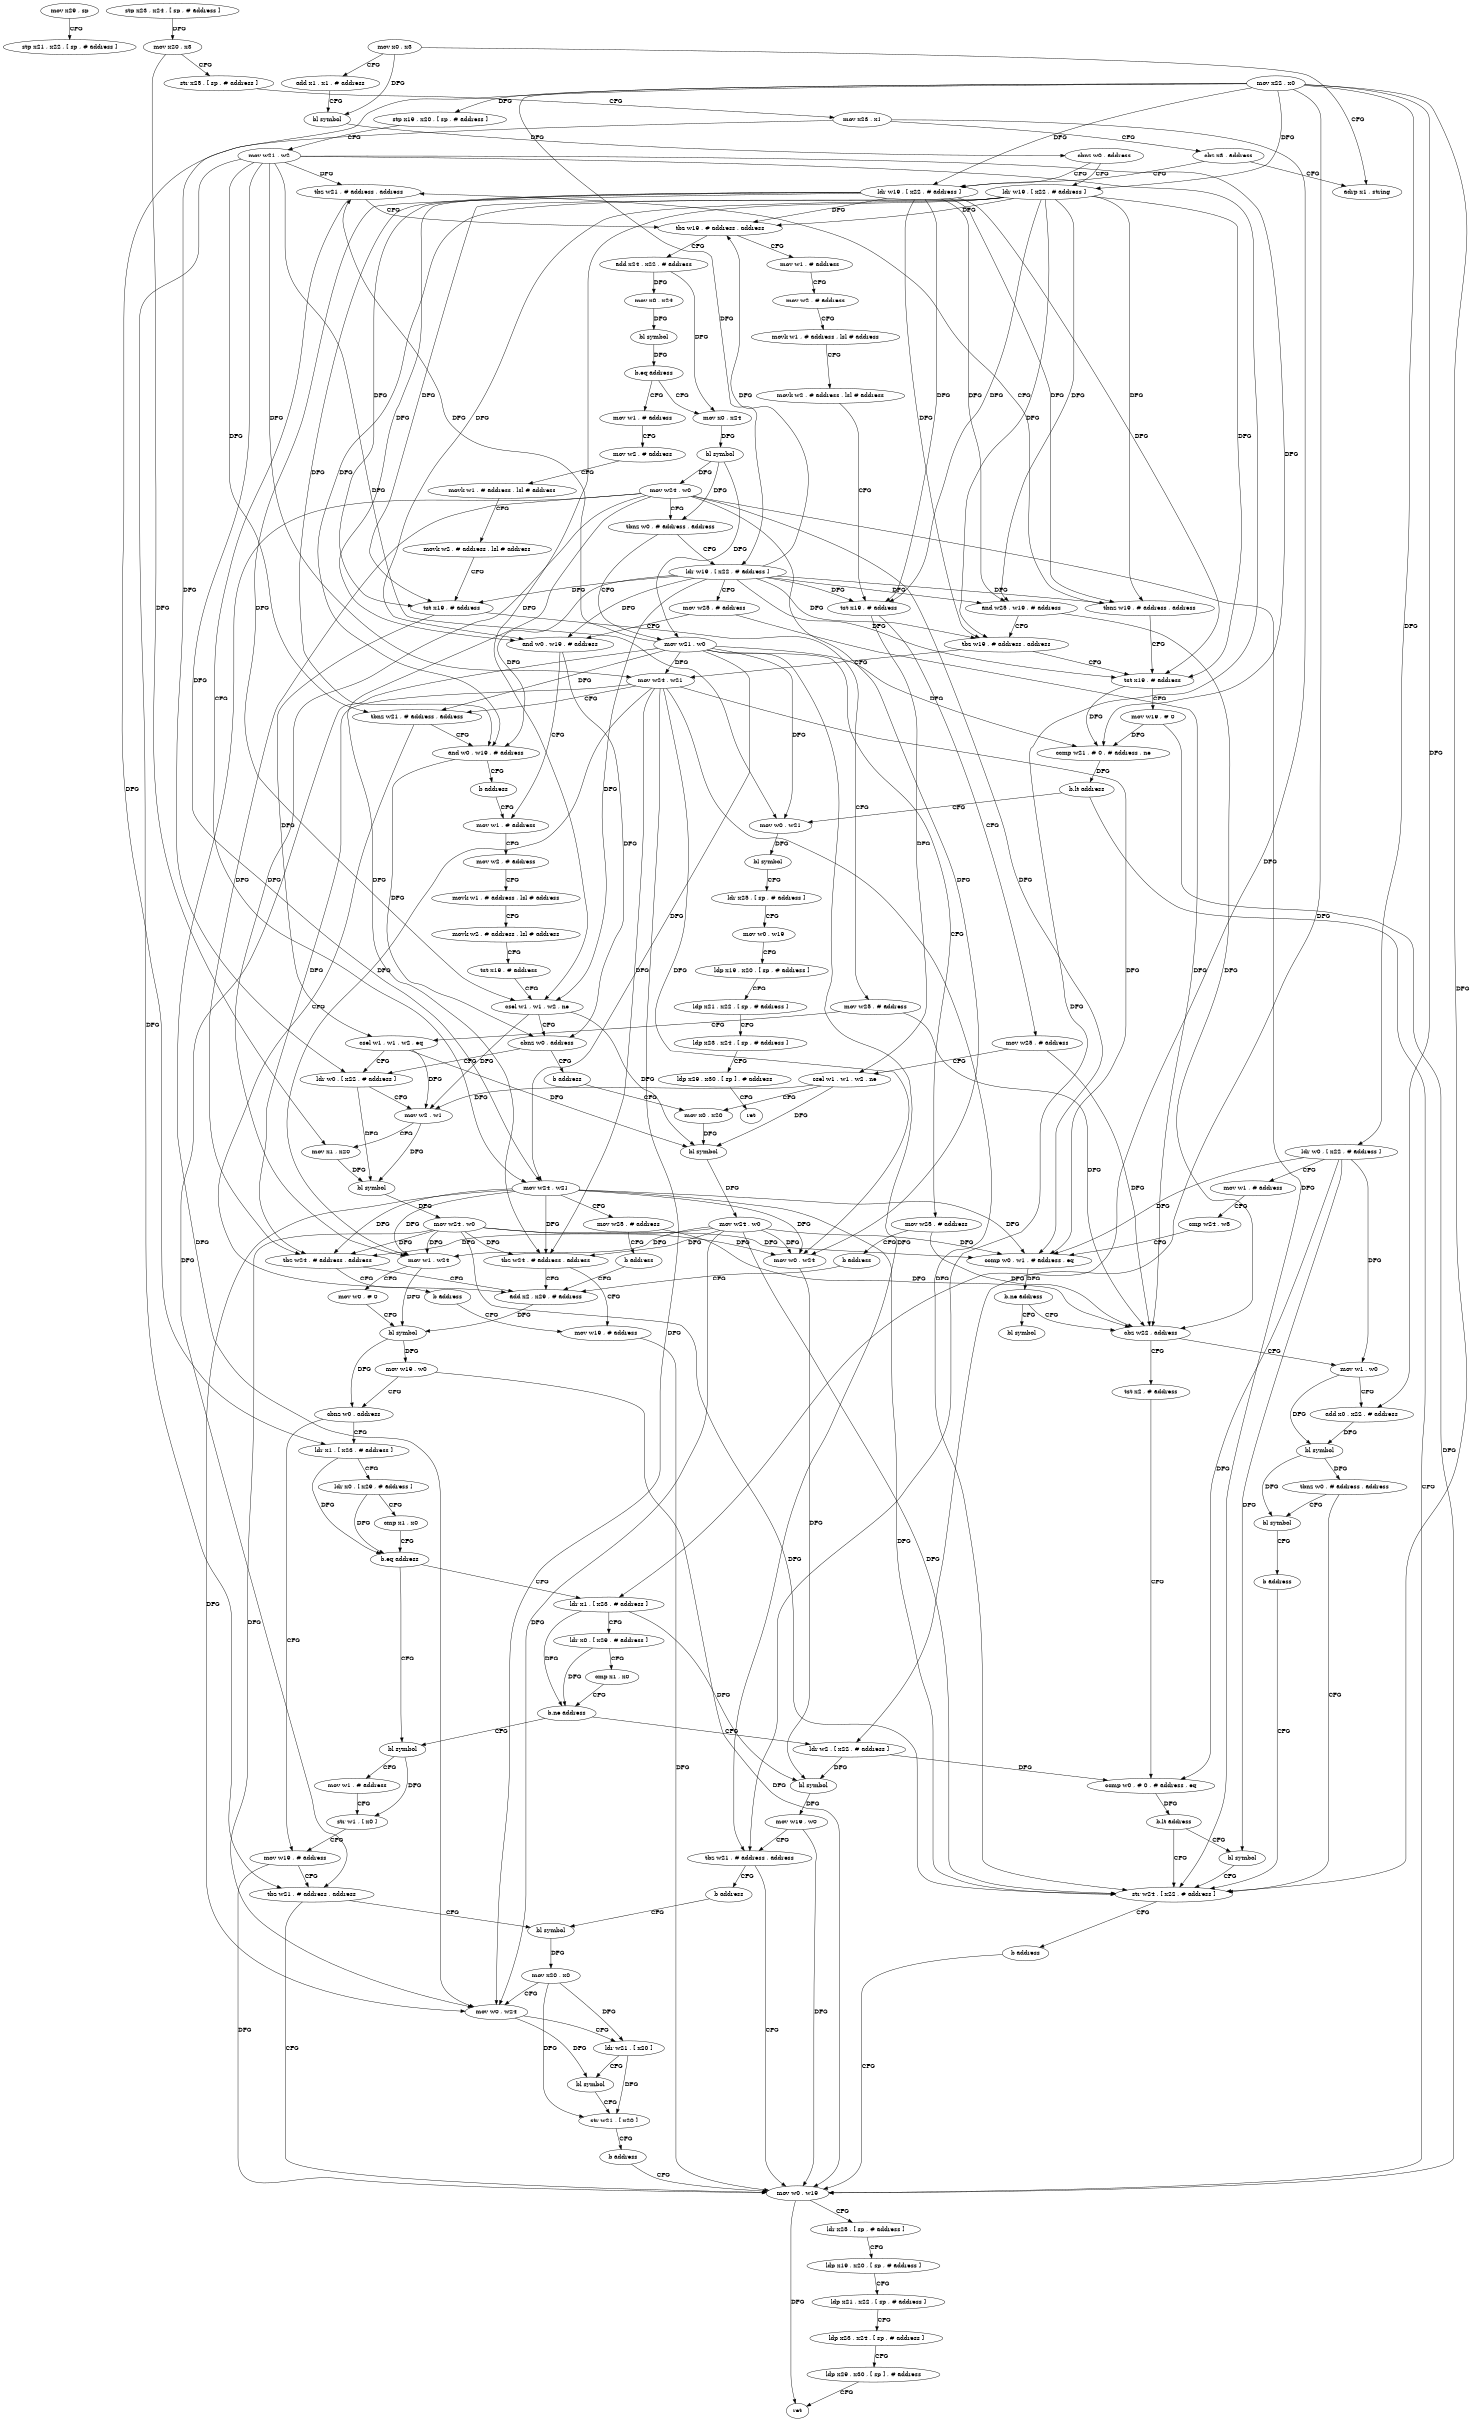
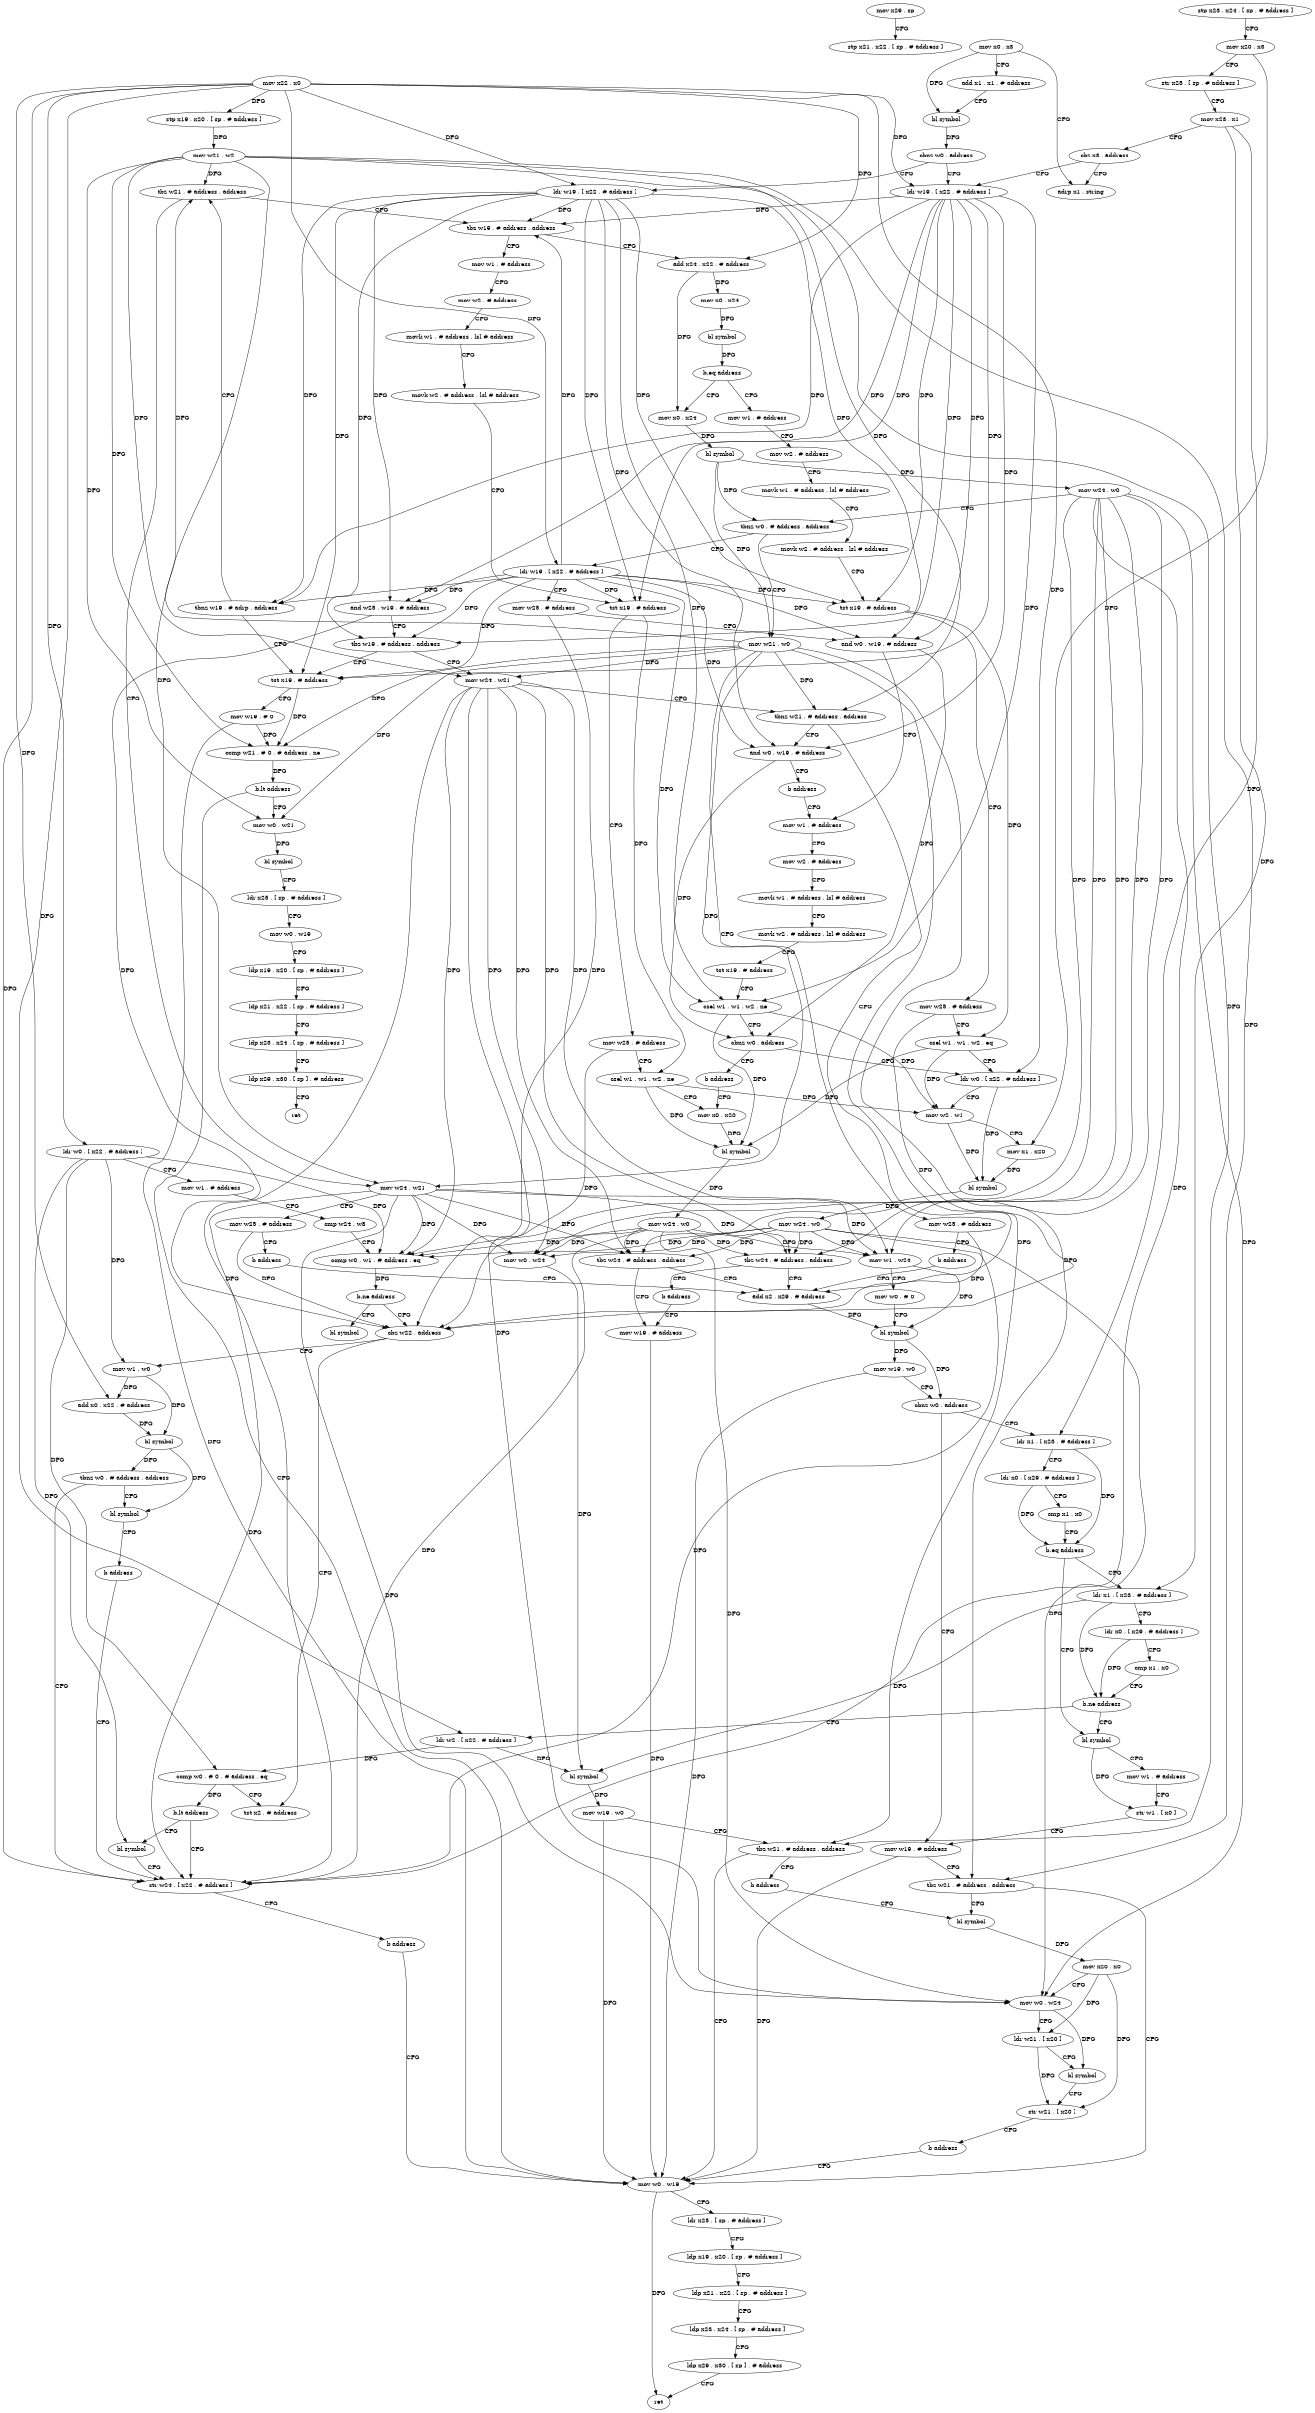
(179, 29) -> (1252, 29)
none -> (725, 97)
(354, 138) -> (221, 138)
(1150, 608) -> (236, 608)
(1368, 1392) -> (131, 1388)
(1151, 1587) -> (245, 1794)
